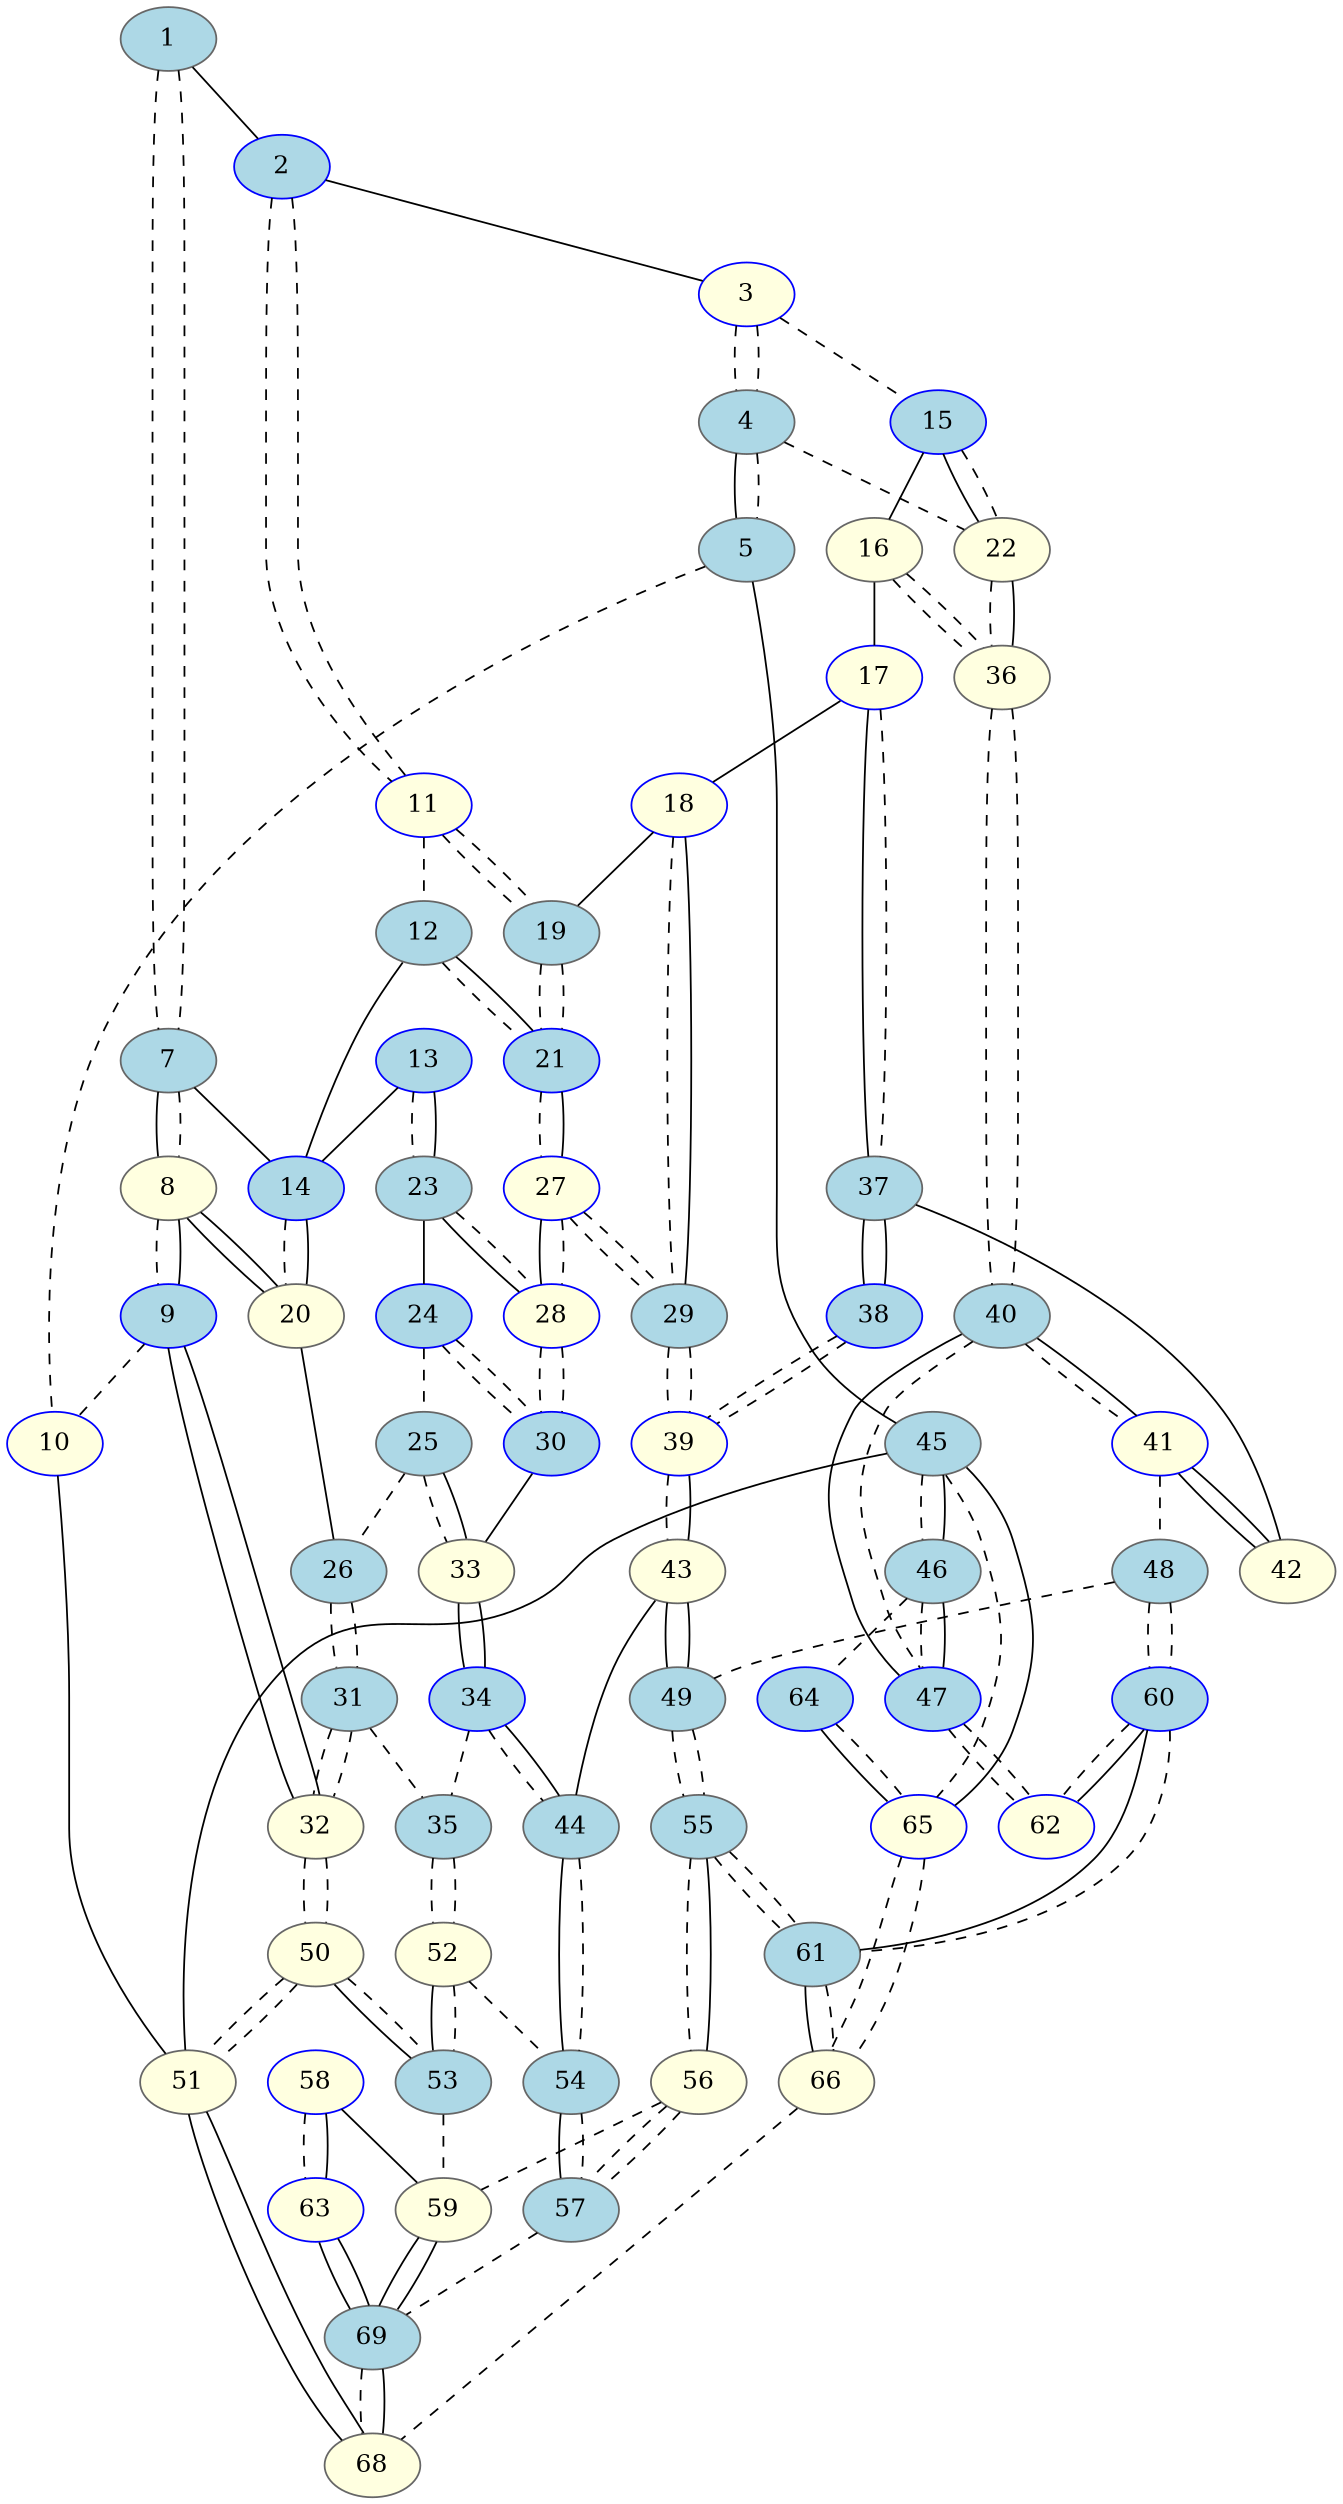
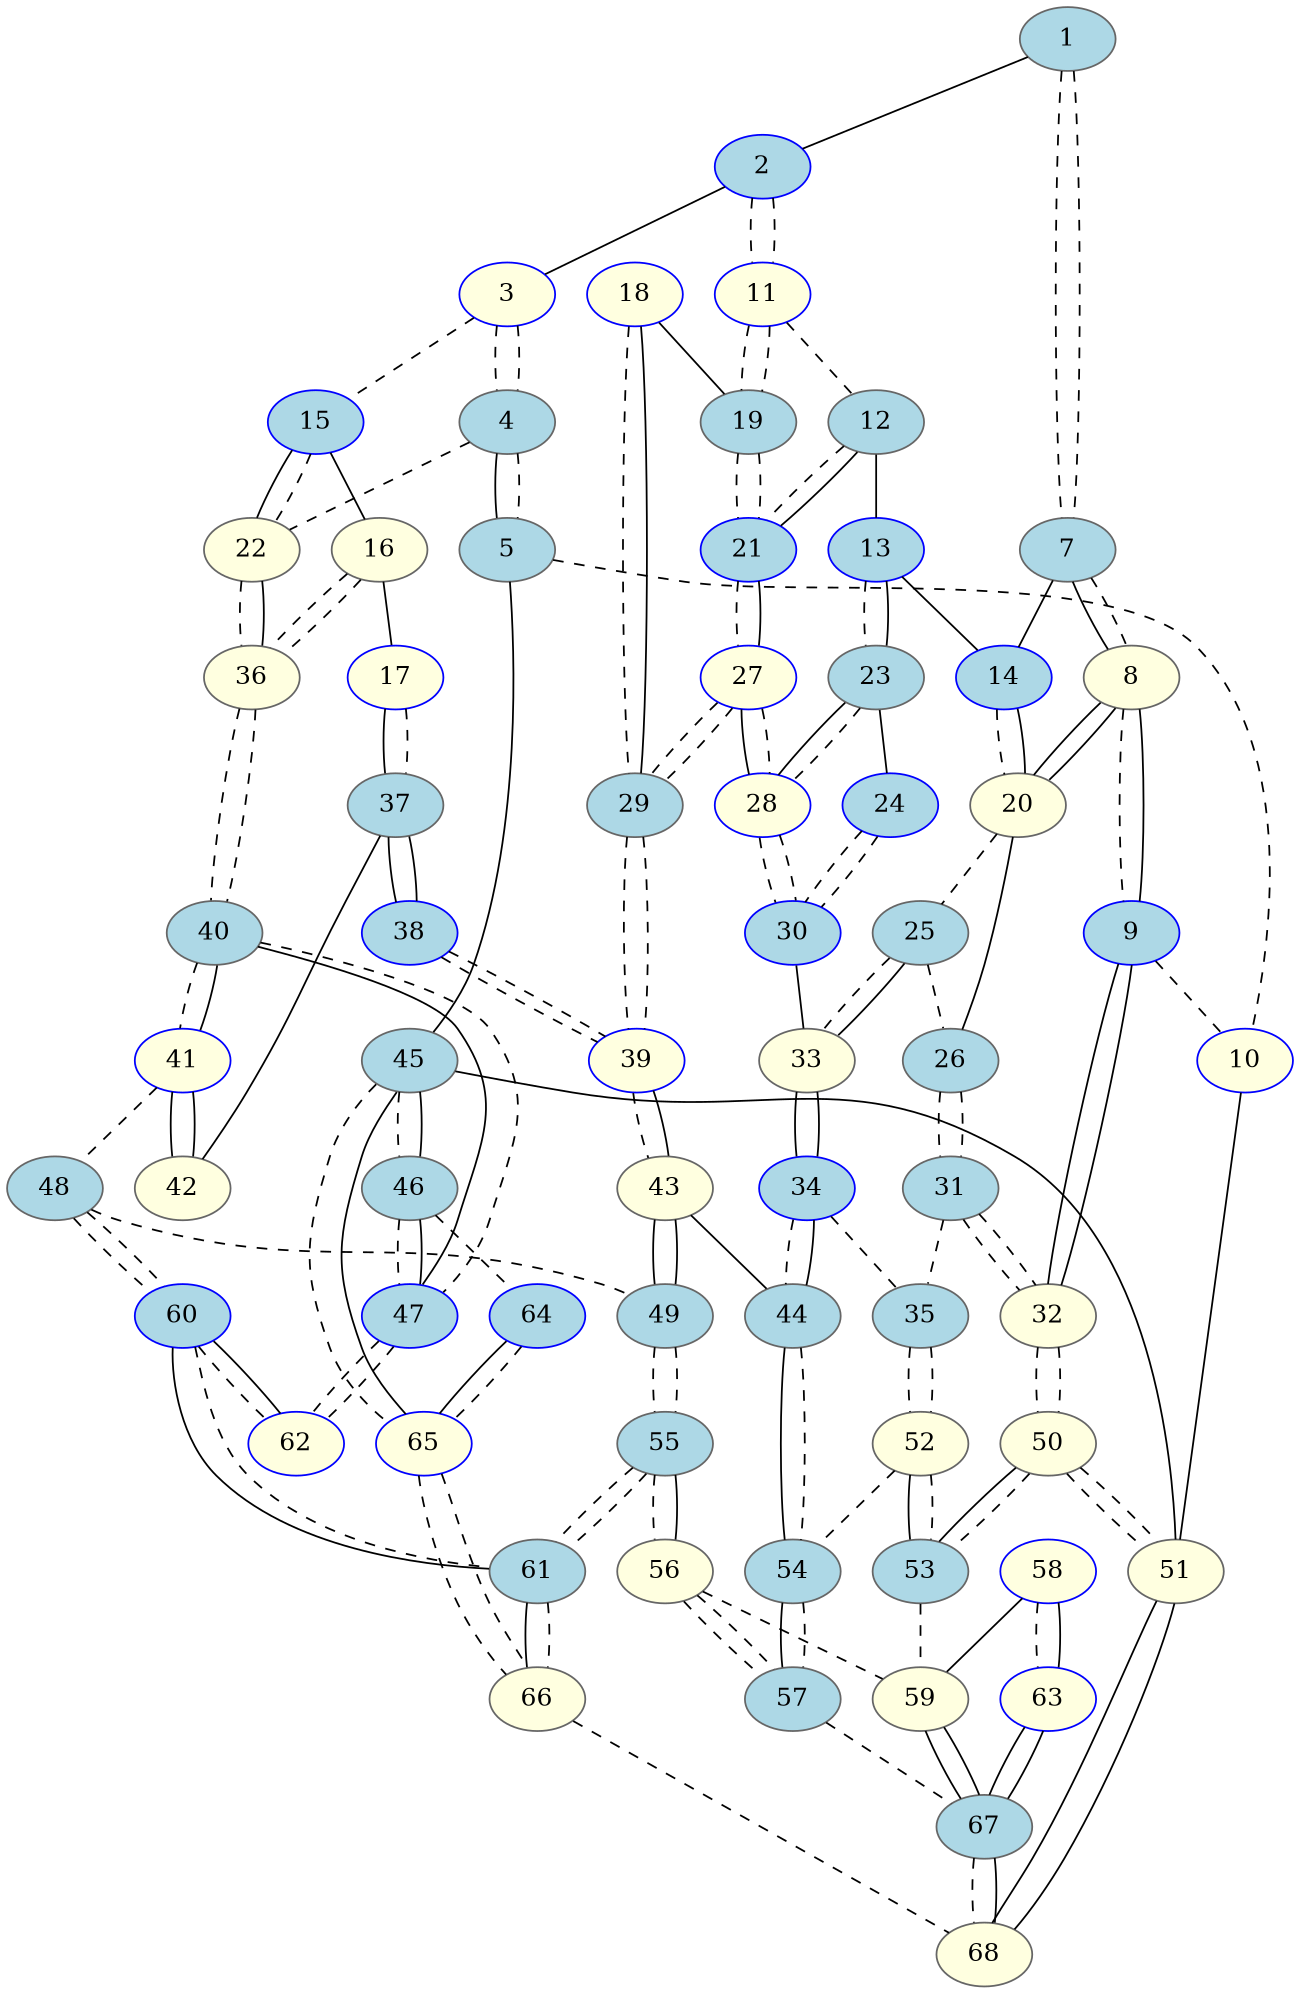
(786, 735) -> none
(347, 1056) -> (876, 486)
(424, 1380) -> (969, 869)
(372, 2338) -> (984, 1827)
